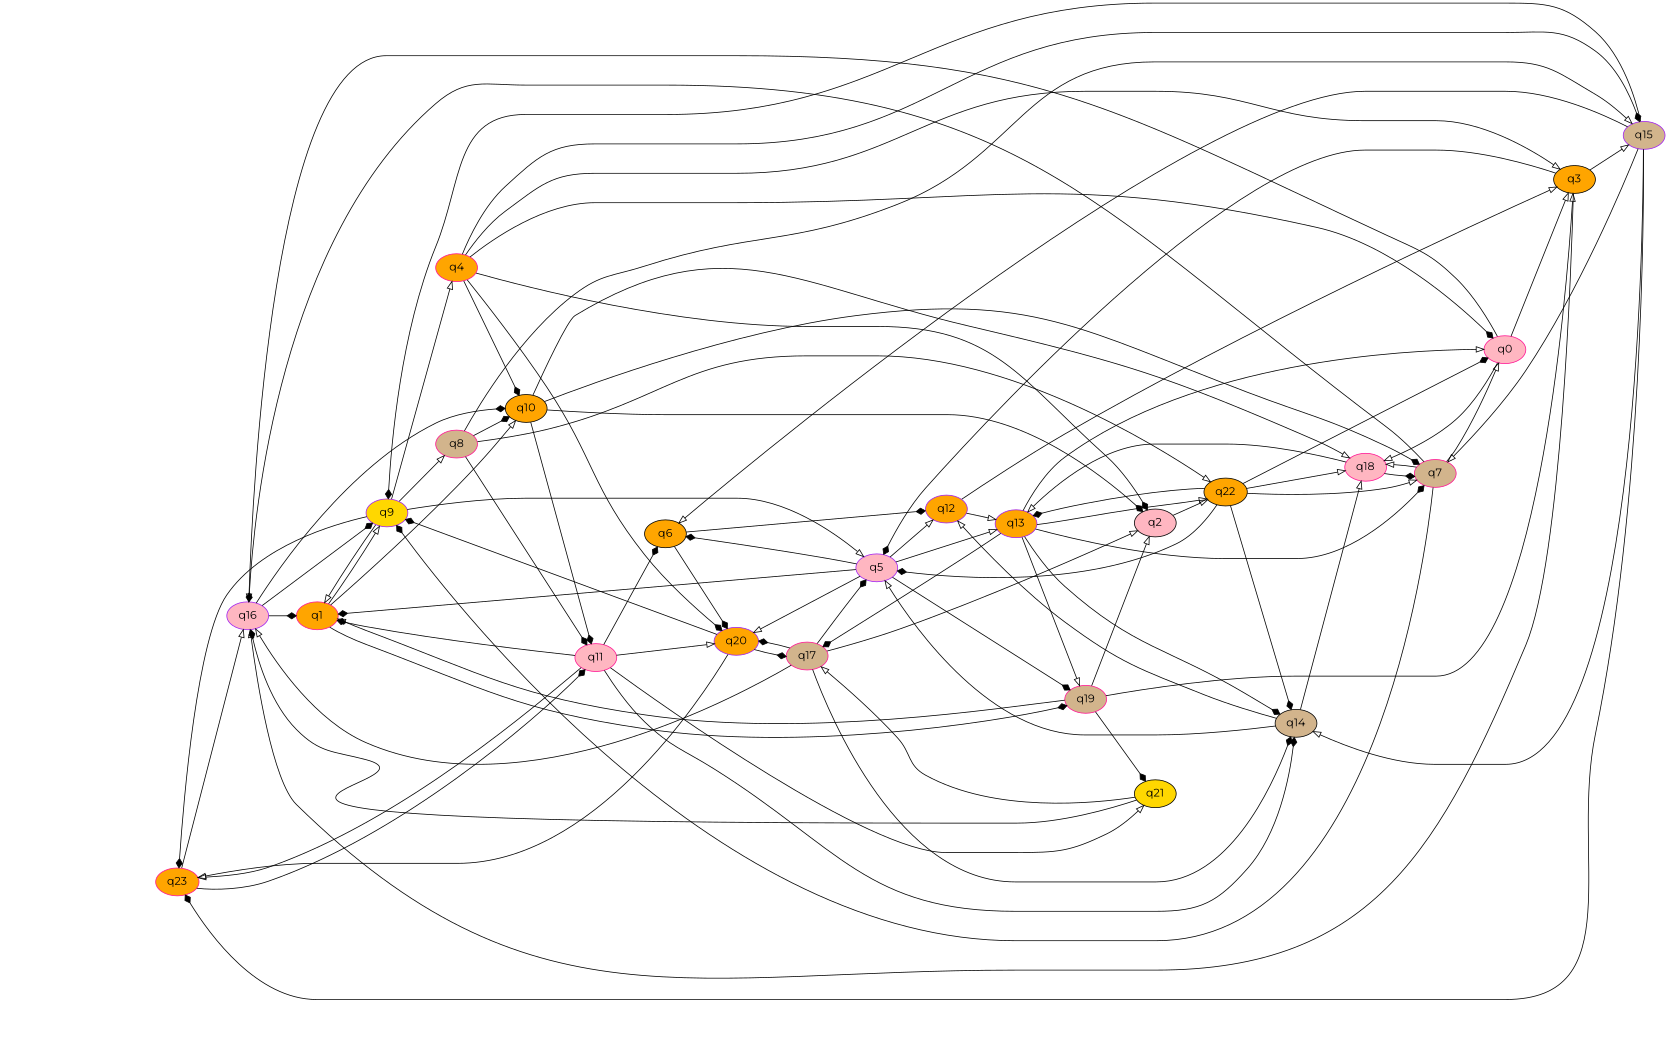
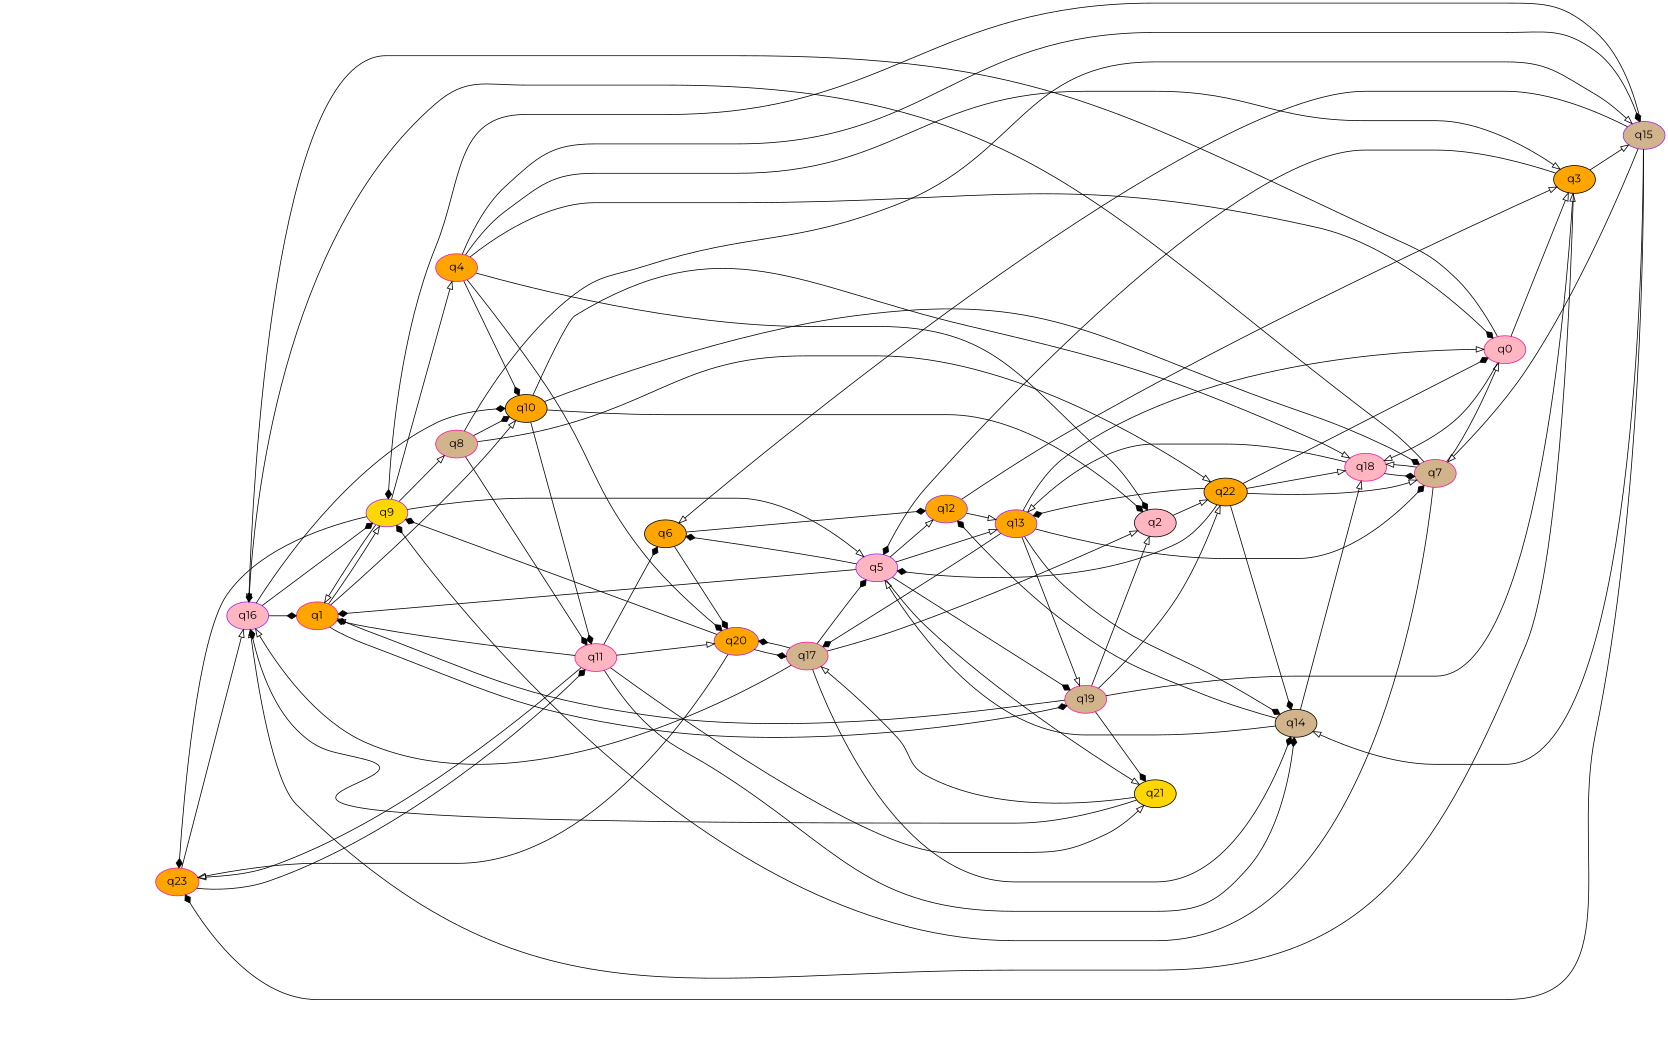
(1118, 512) -> (1169, 608)
(810, 603) -> (1002, 690)
(1112, 654) -> (1112, 654)
